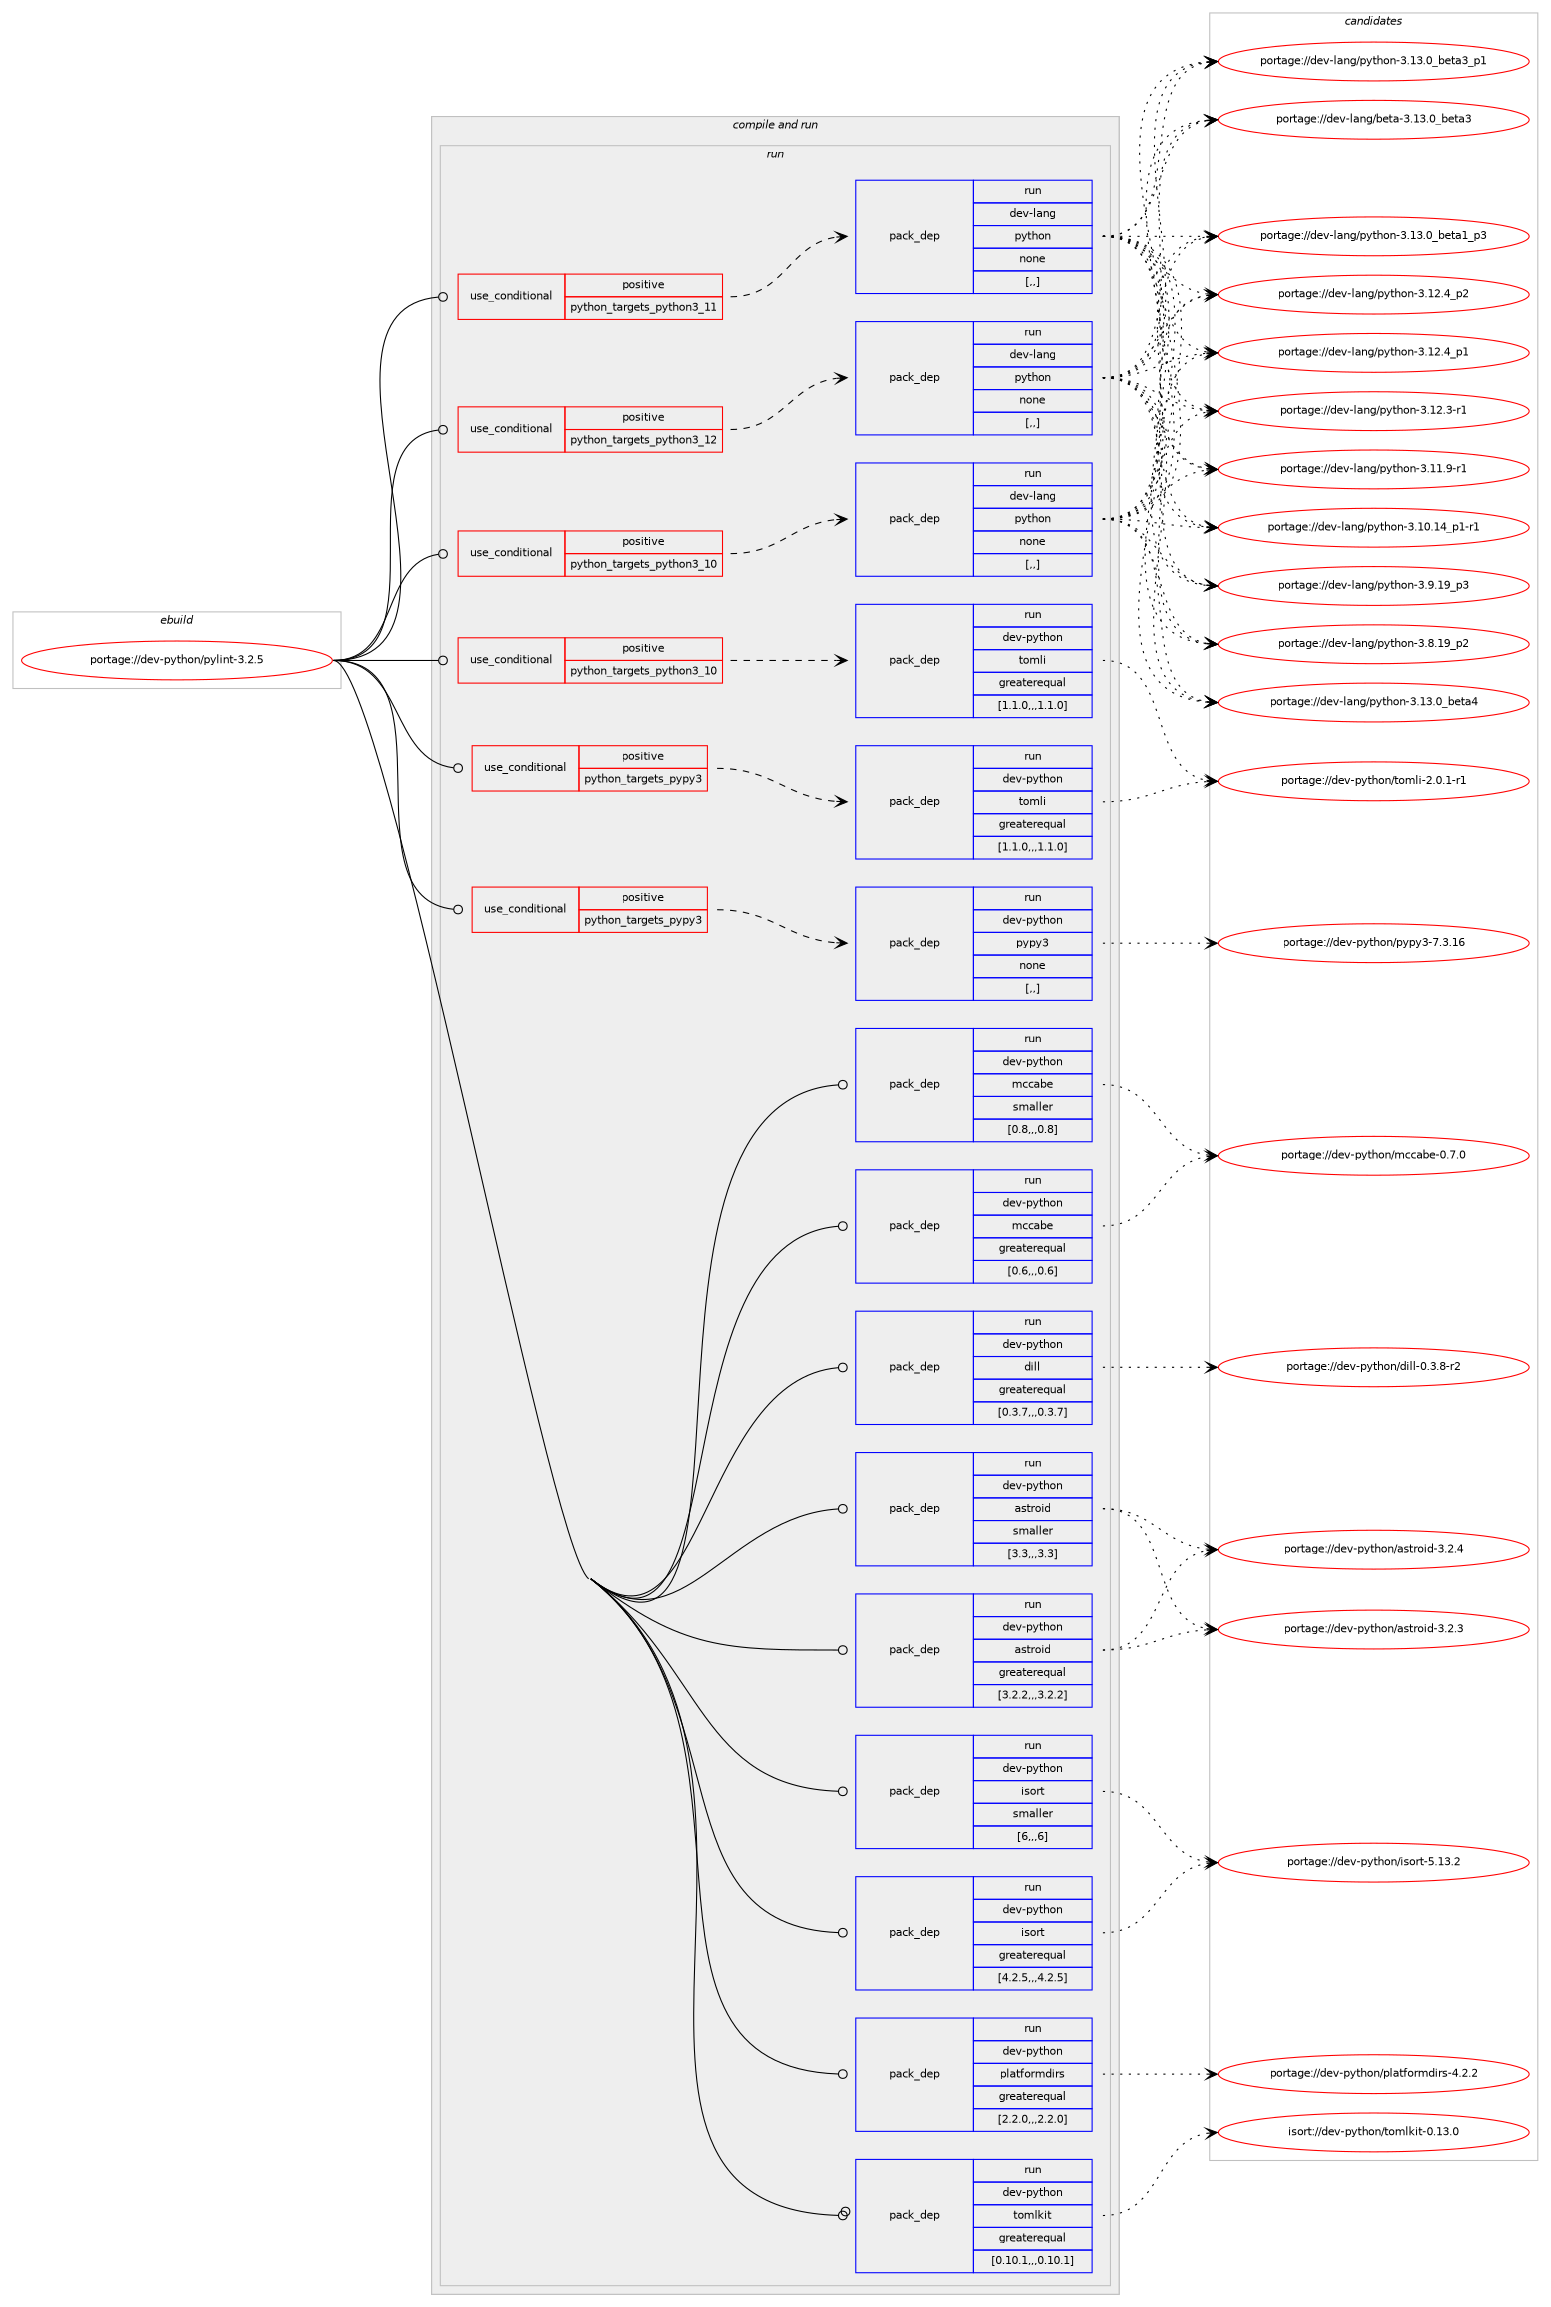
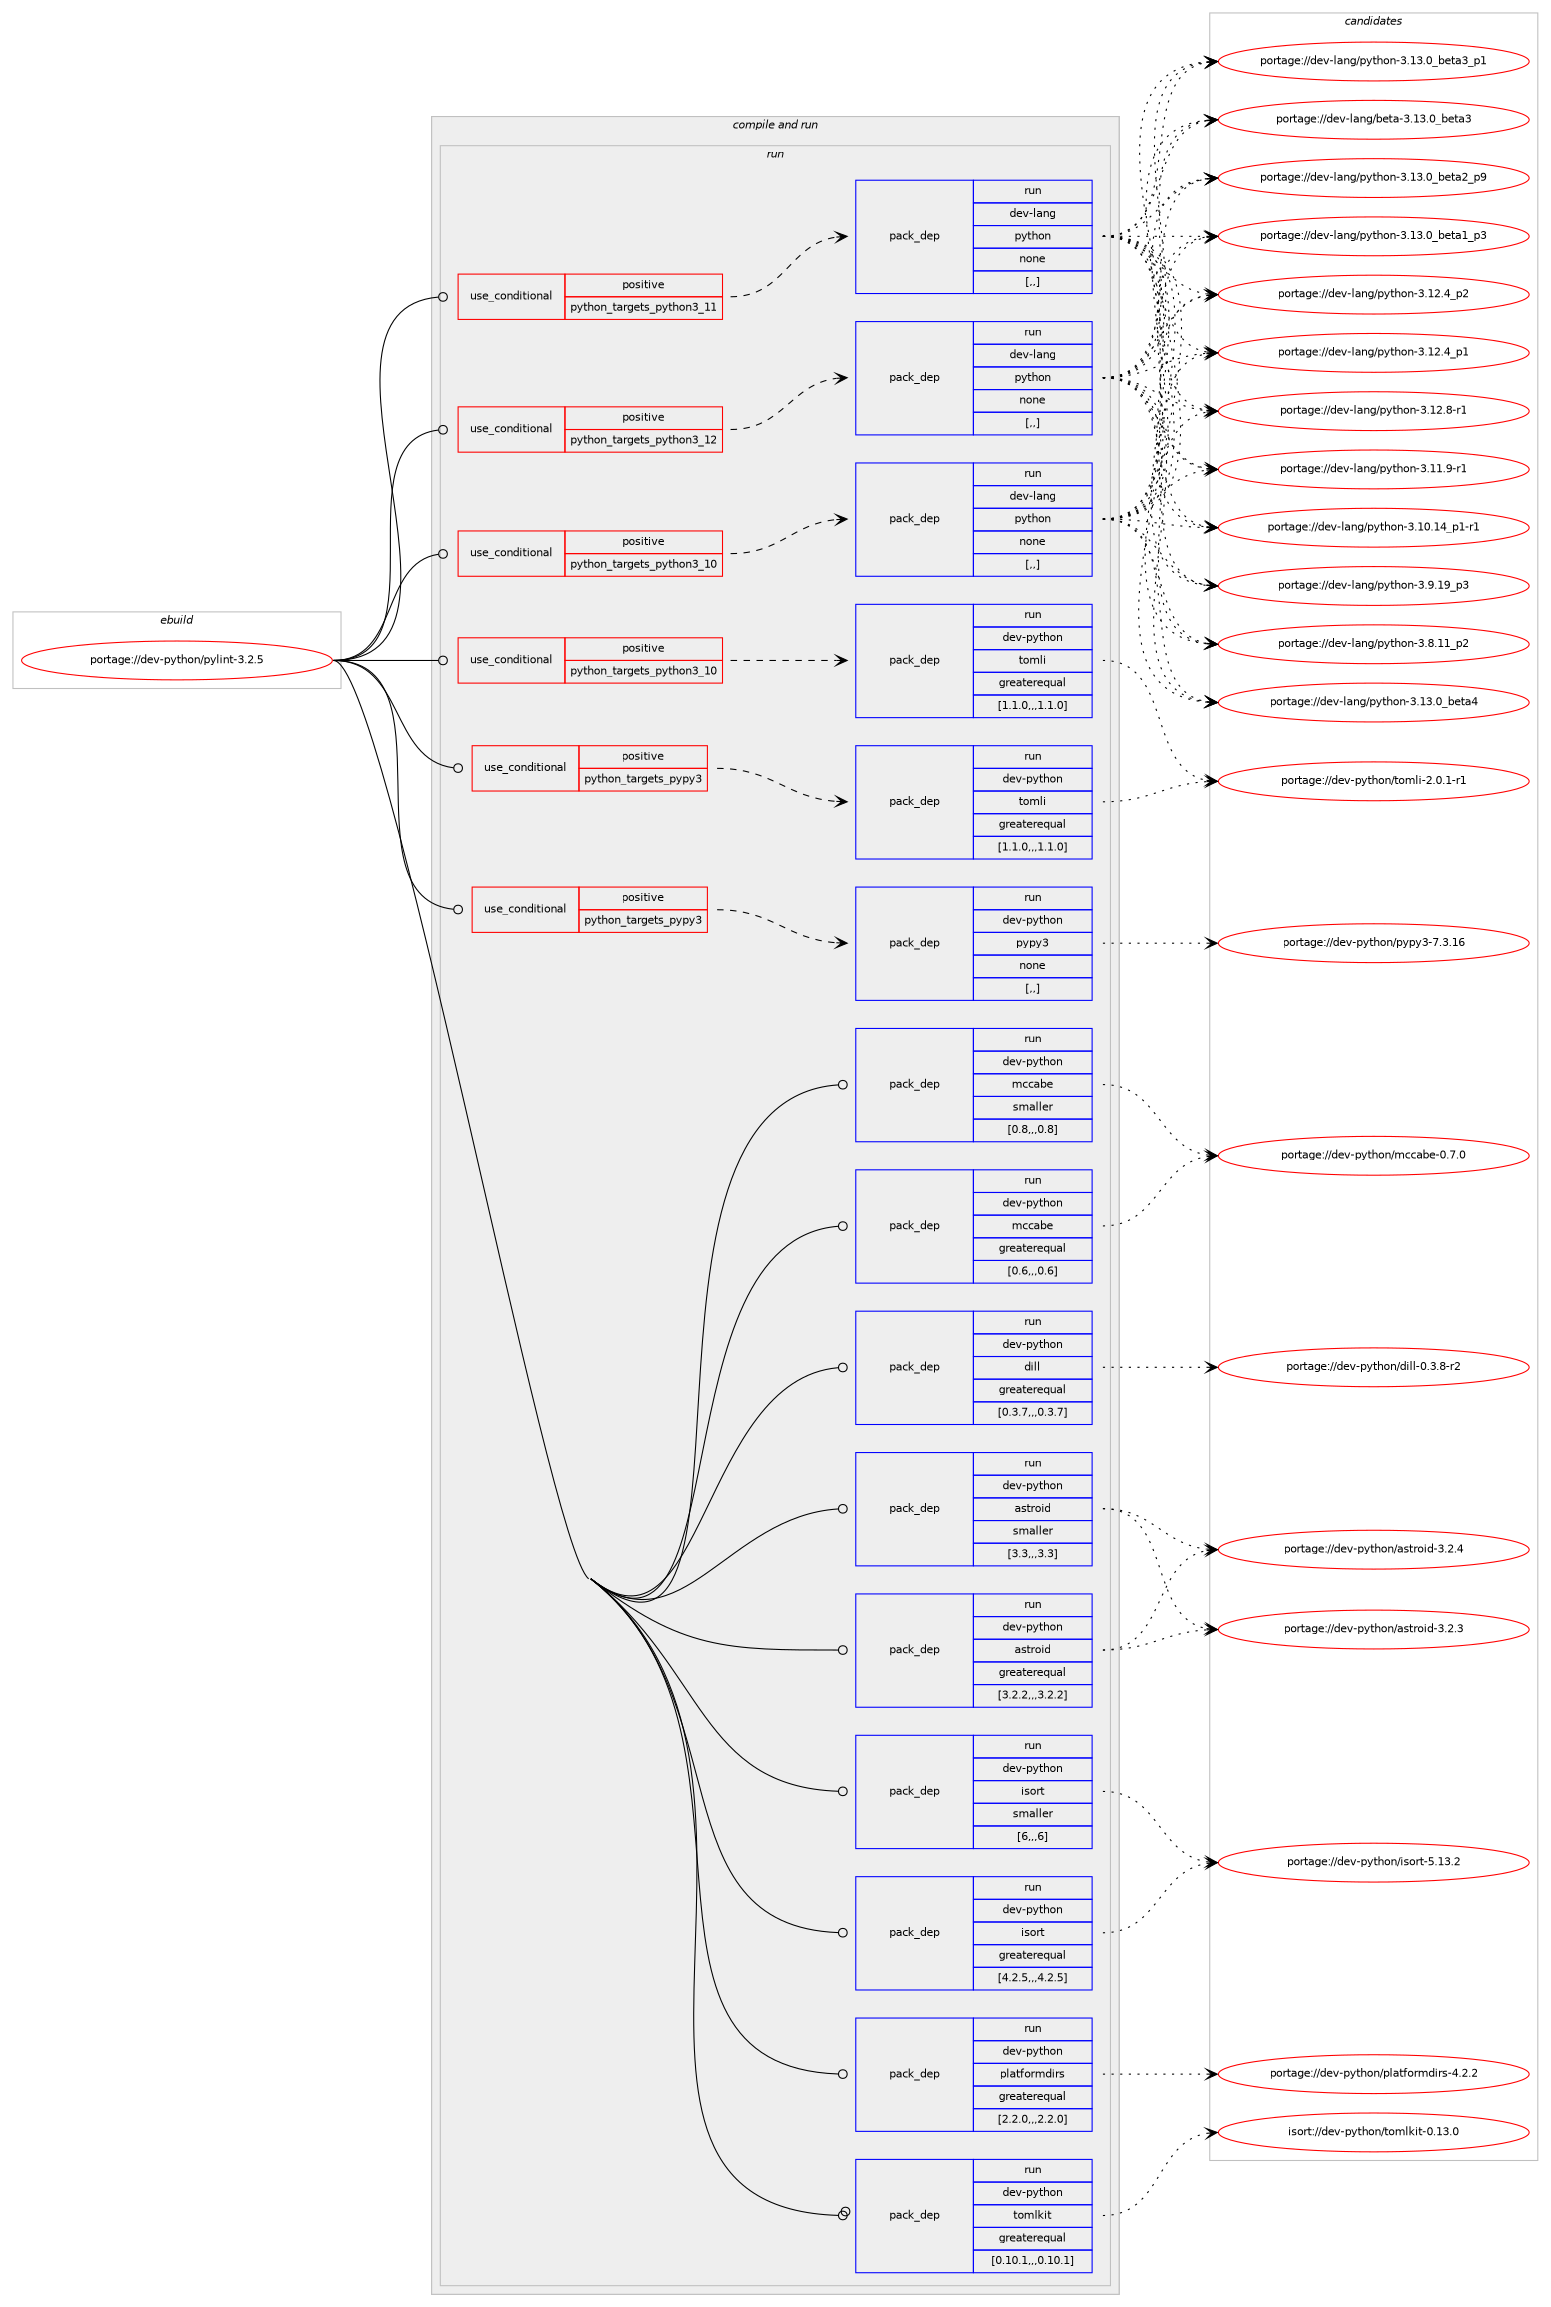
none -> (1374, 178)
(1374, 411) -> (1374, 411)
(1374, 644) -> (1374, 644)
